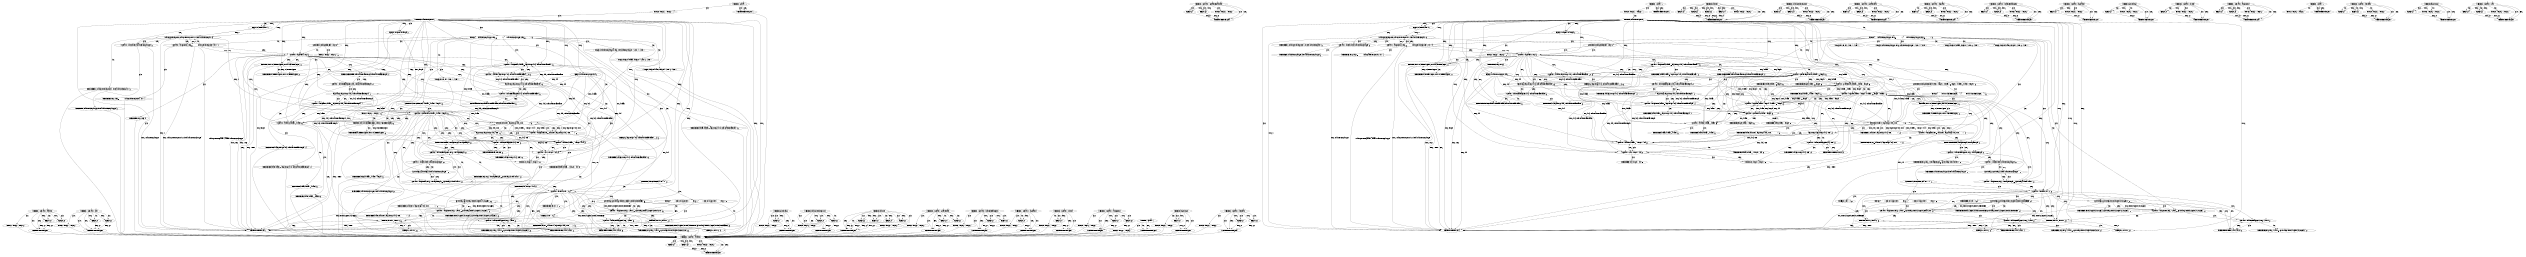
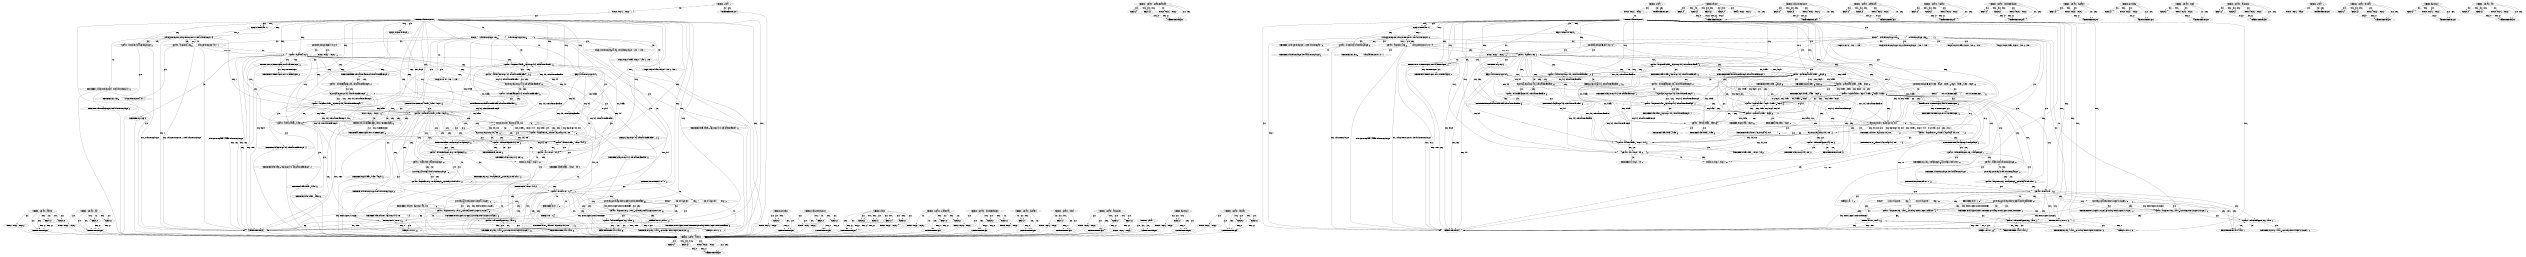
(1775, 118) -> (1773, 118)
